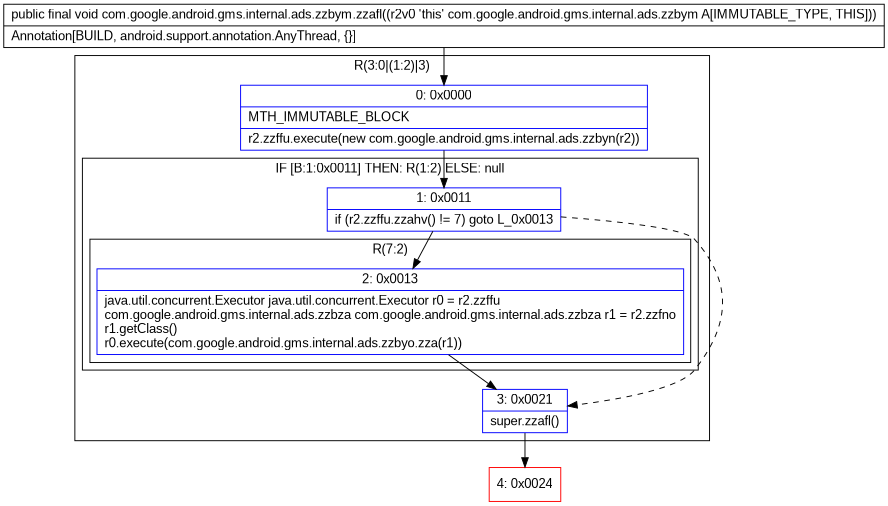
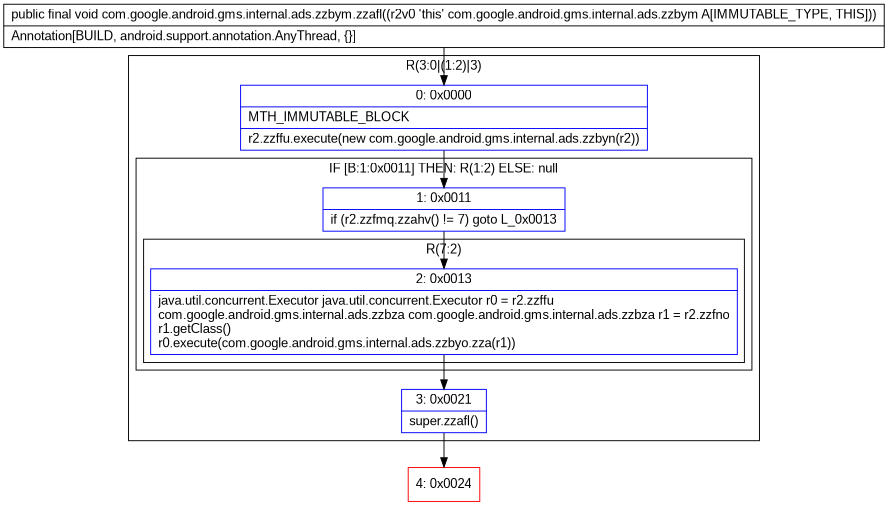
(444, 220) -> (444, 220)
(722, 298) -> none
